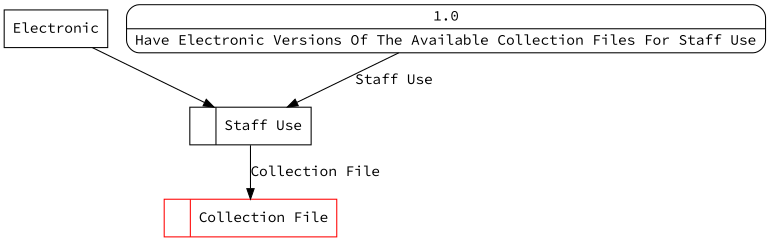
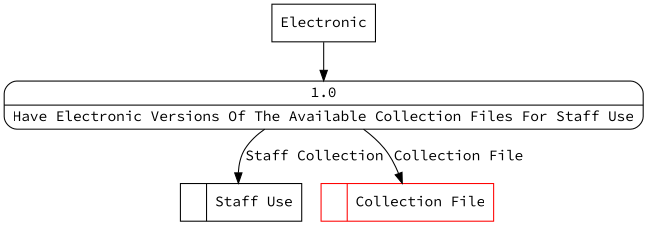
(148, 75) -> (324, 56)
(394, 80) -> (315, 156)
(250, 167) -> (384, 149)
